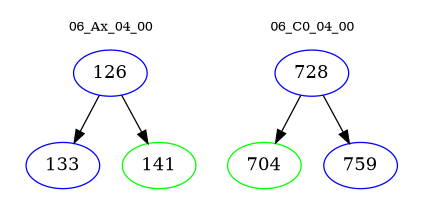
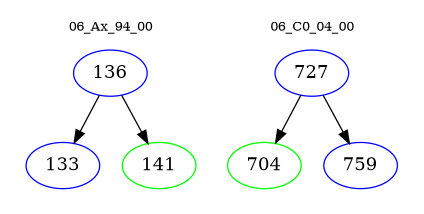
(111, 28) -> (111, 28)
(110, 73) -> (110, 73)
(312, 73) -> (312, 73)
